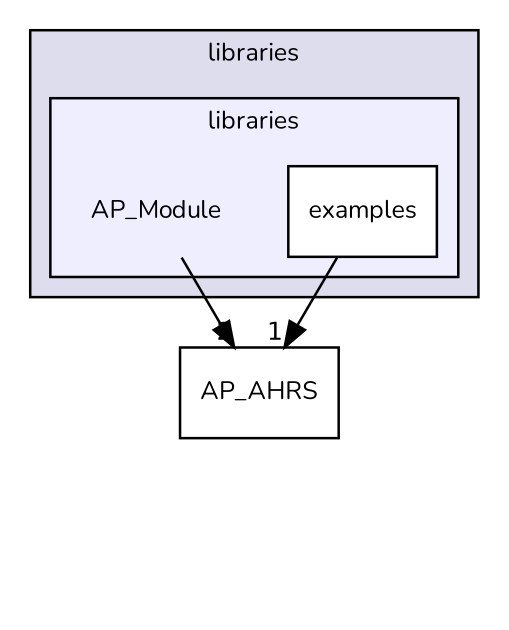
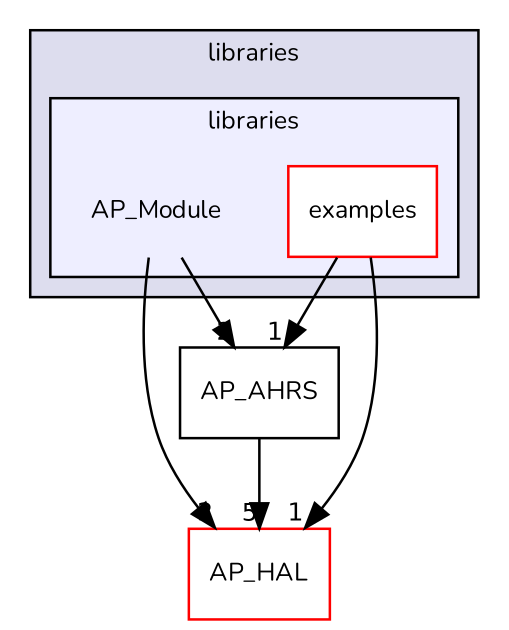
(363, 212) -> (363, 212)
none -> (259, 574)
